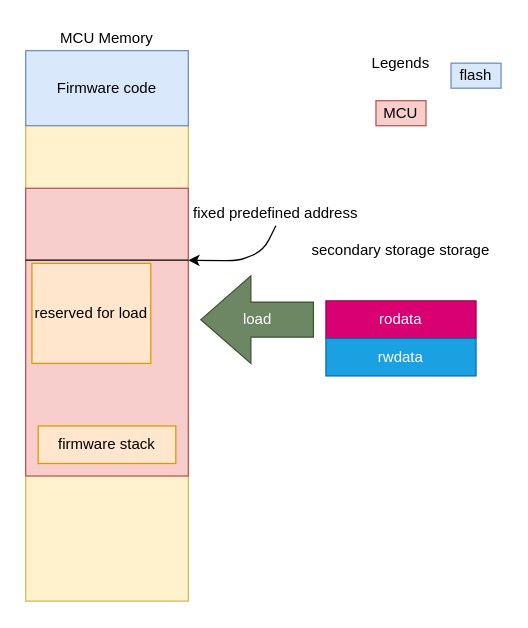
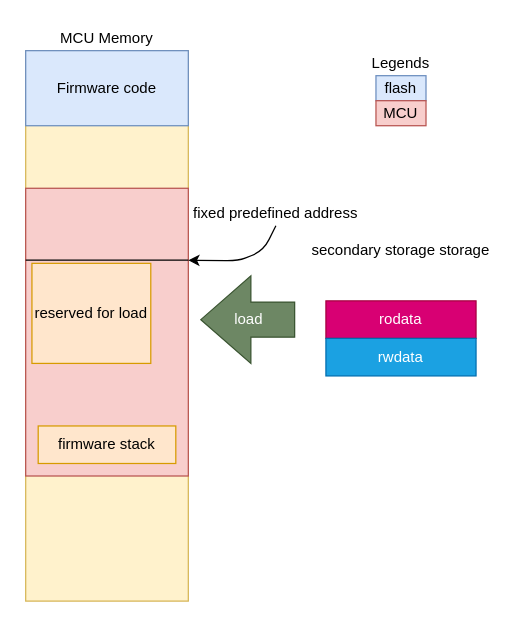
(476, 76) -> (401, 88)
(257, 319) -> (248, 319)
